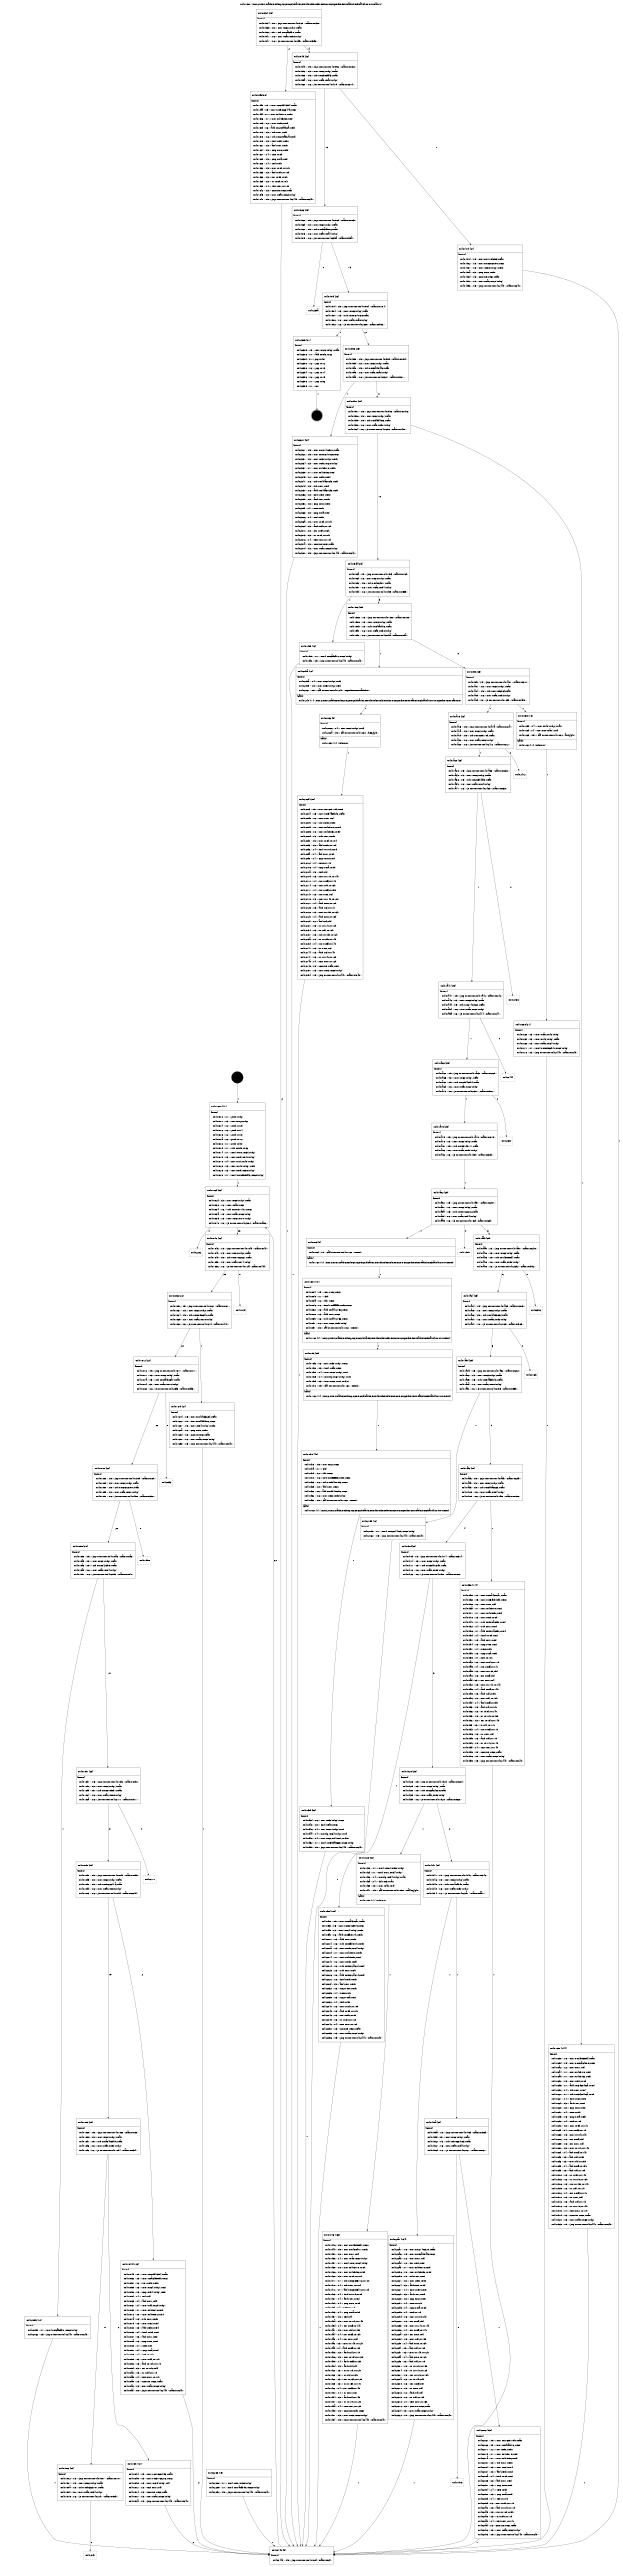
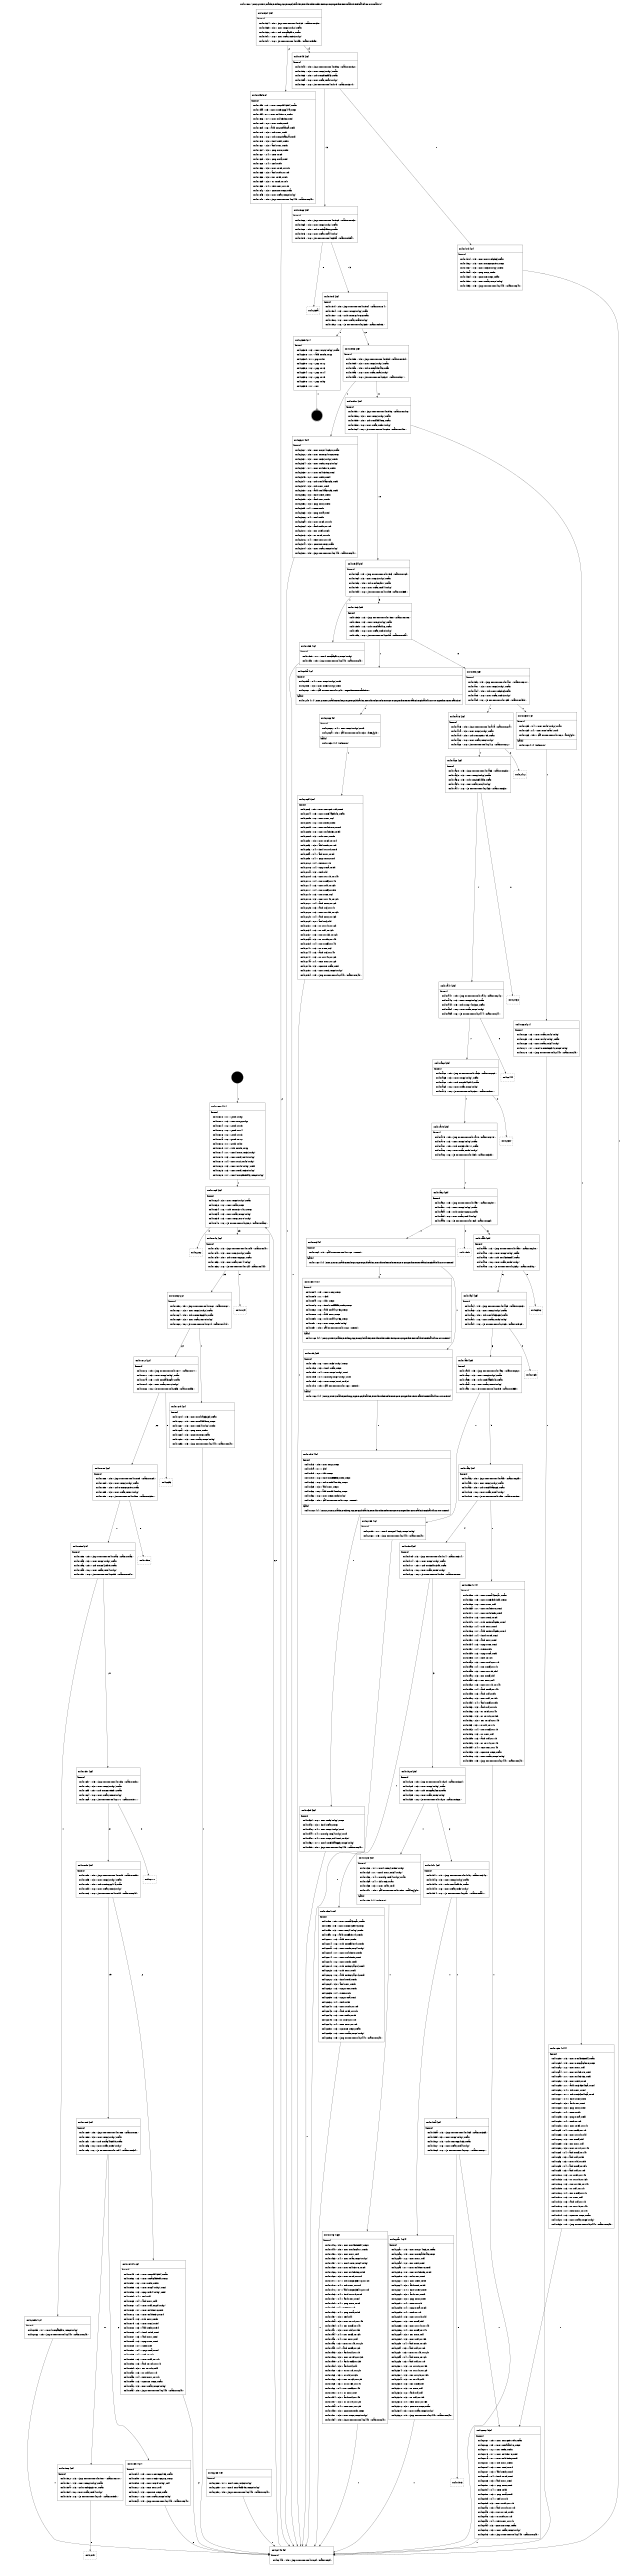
(377, 1345) -> (456, 1306)
(117, 1529) -> (117, 1529)
(571, 2495) -> (541, 2327)
